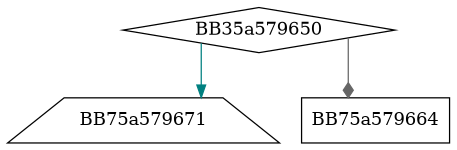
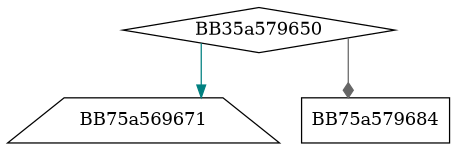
(144, 120) -> (144, 120)
(376, 120) -> (376, 120)
